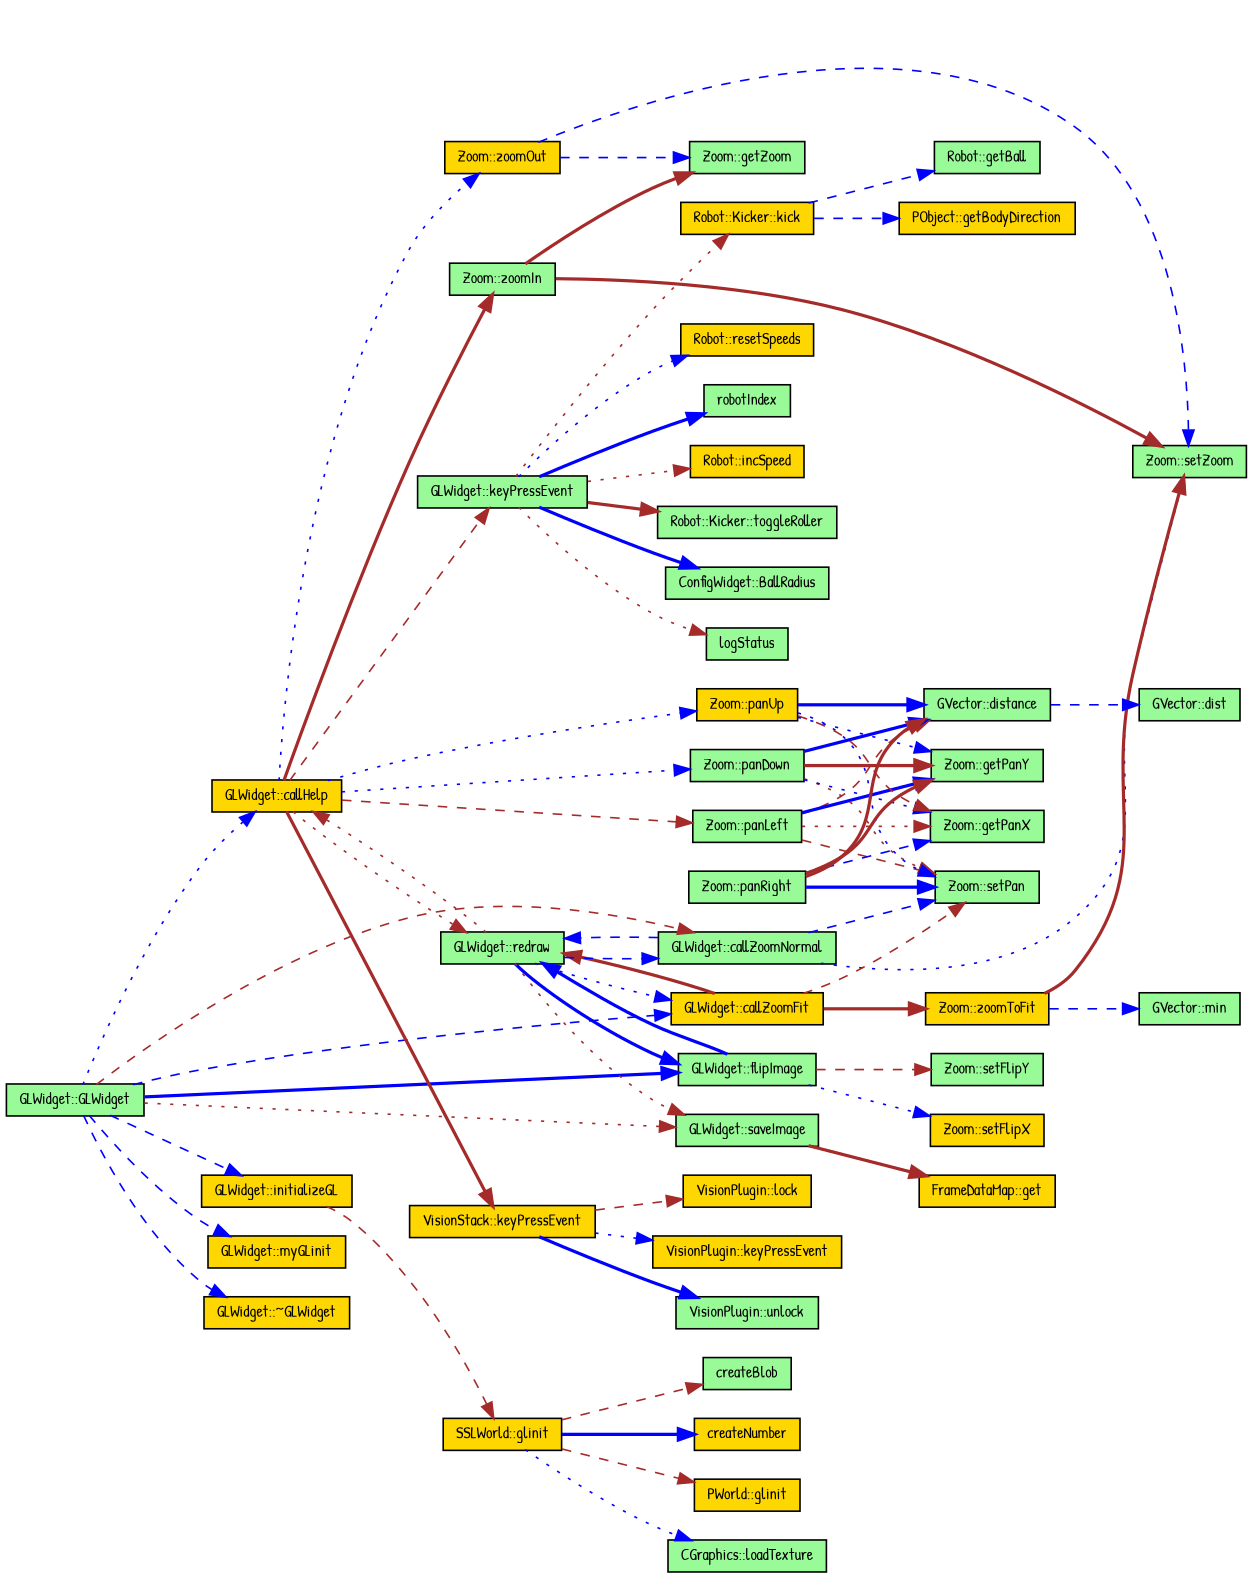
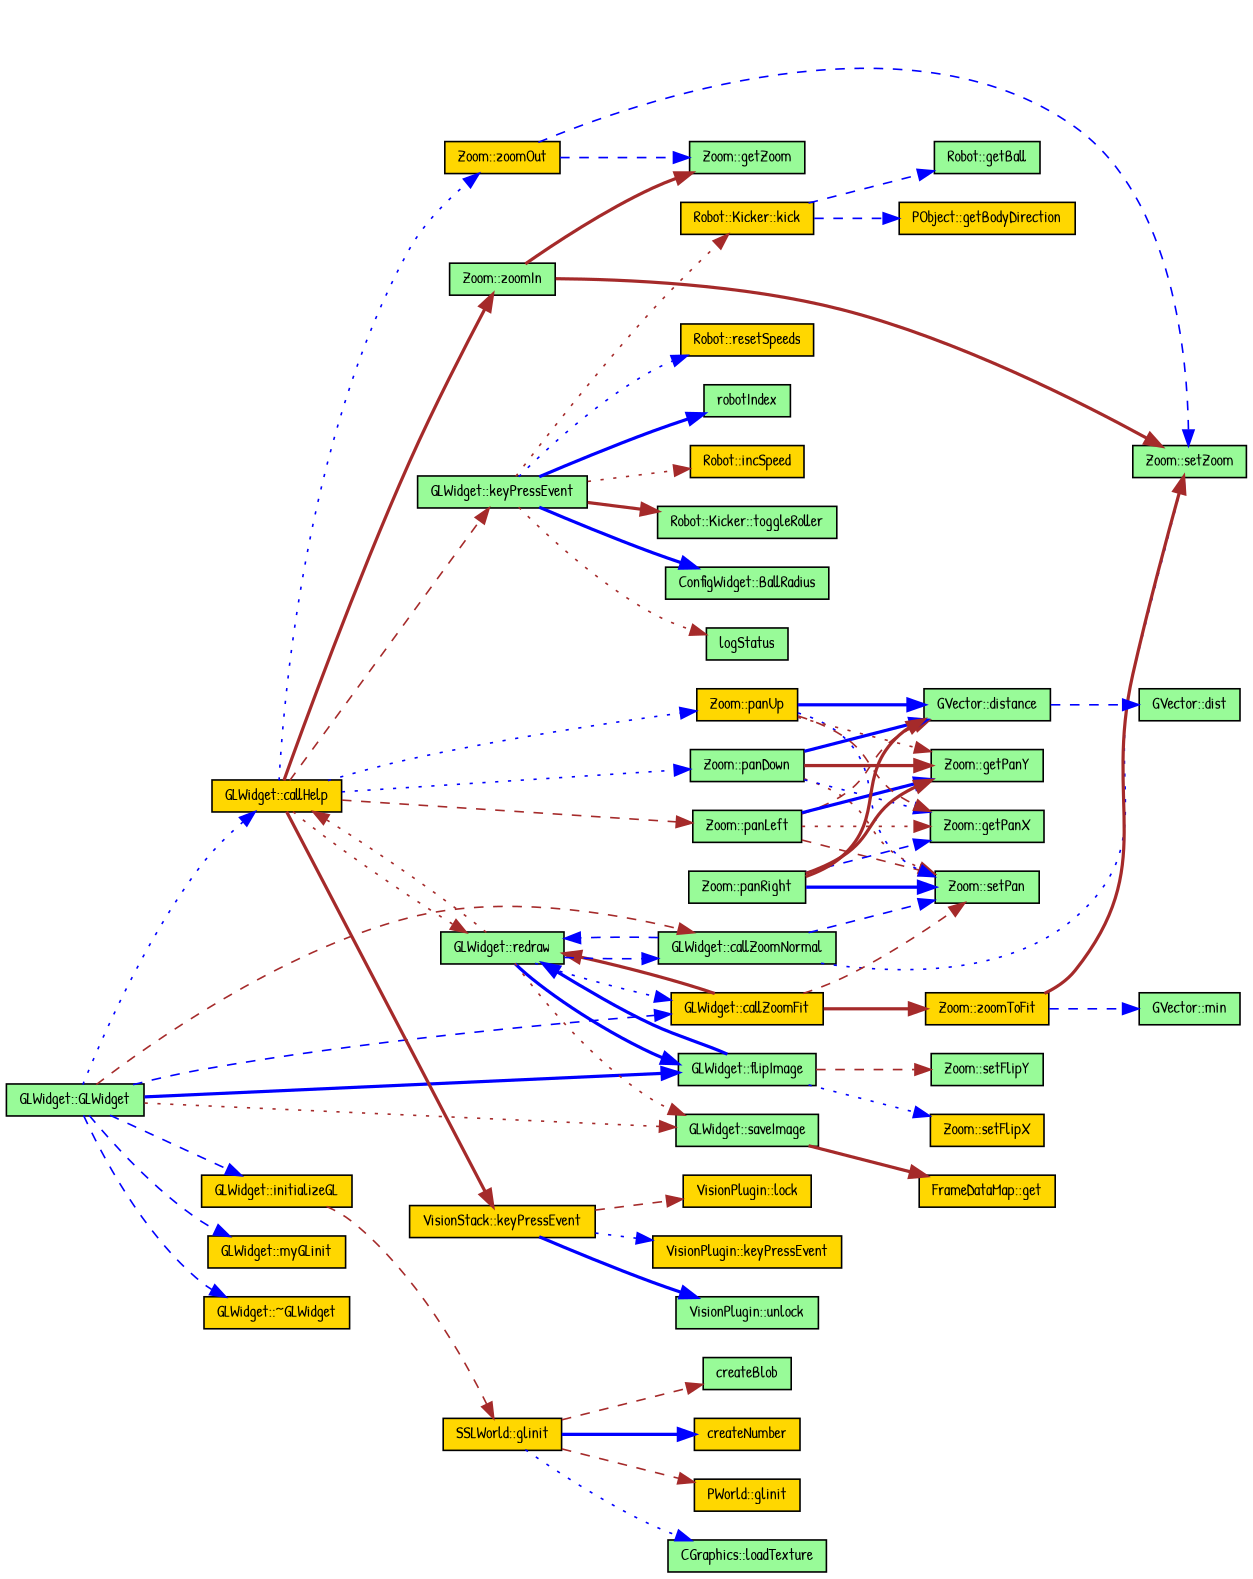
(857, 732) -> (857, 732)
